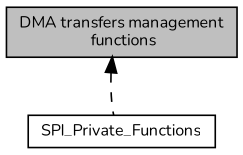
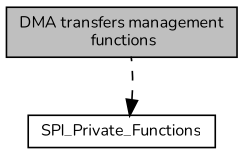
(111, 94) -> (133, 78)
